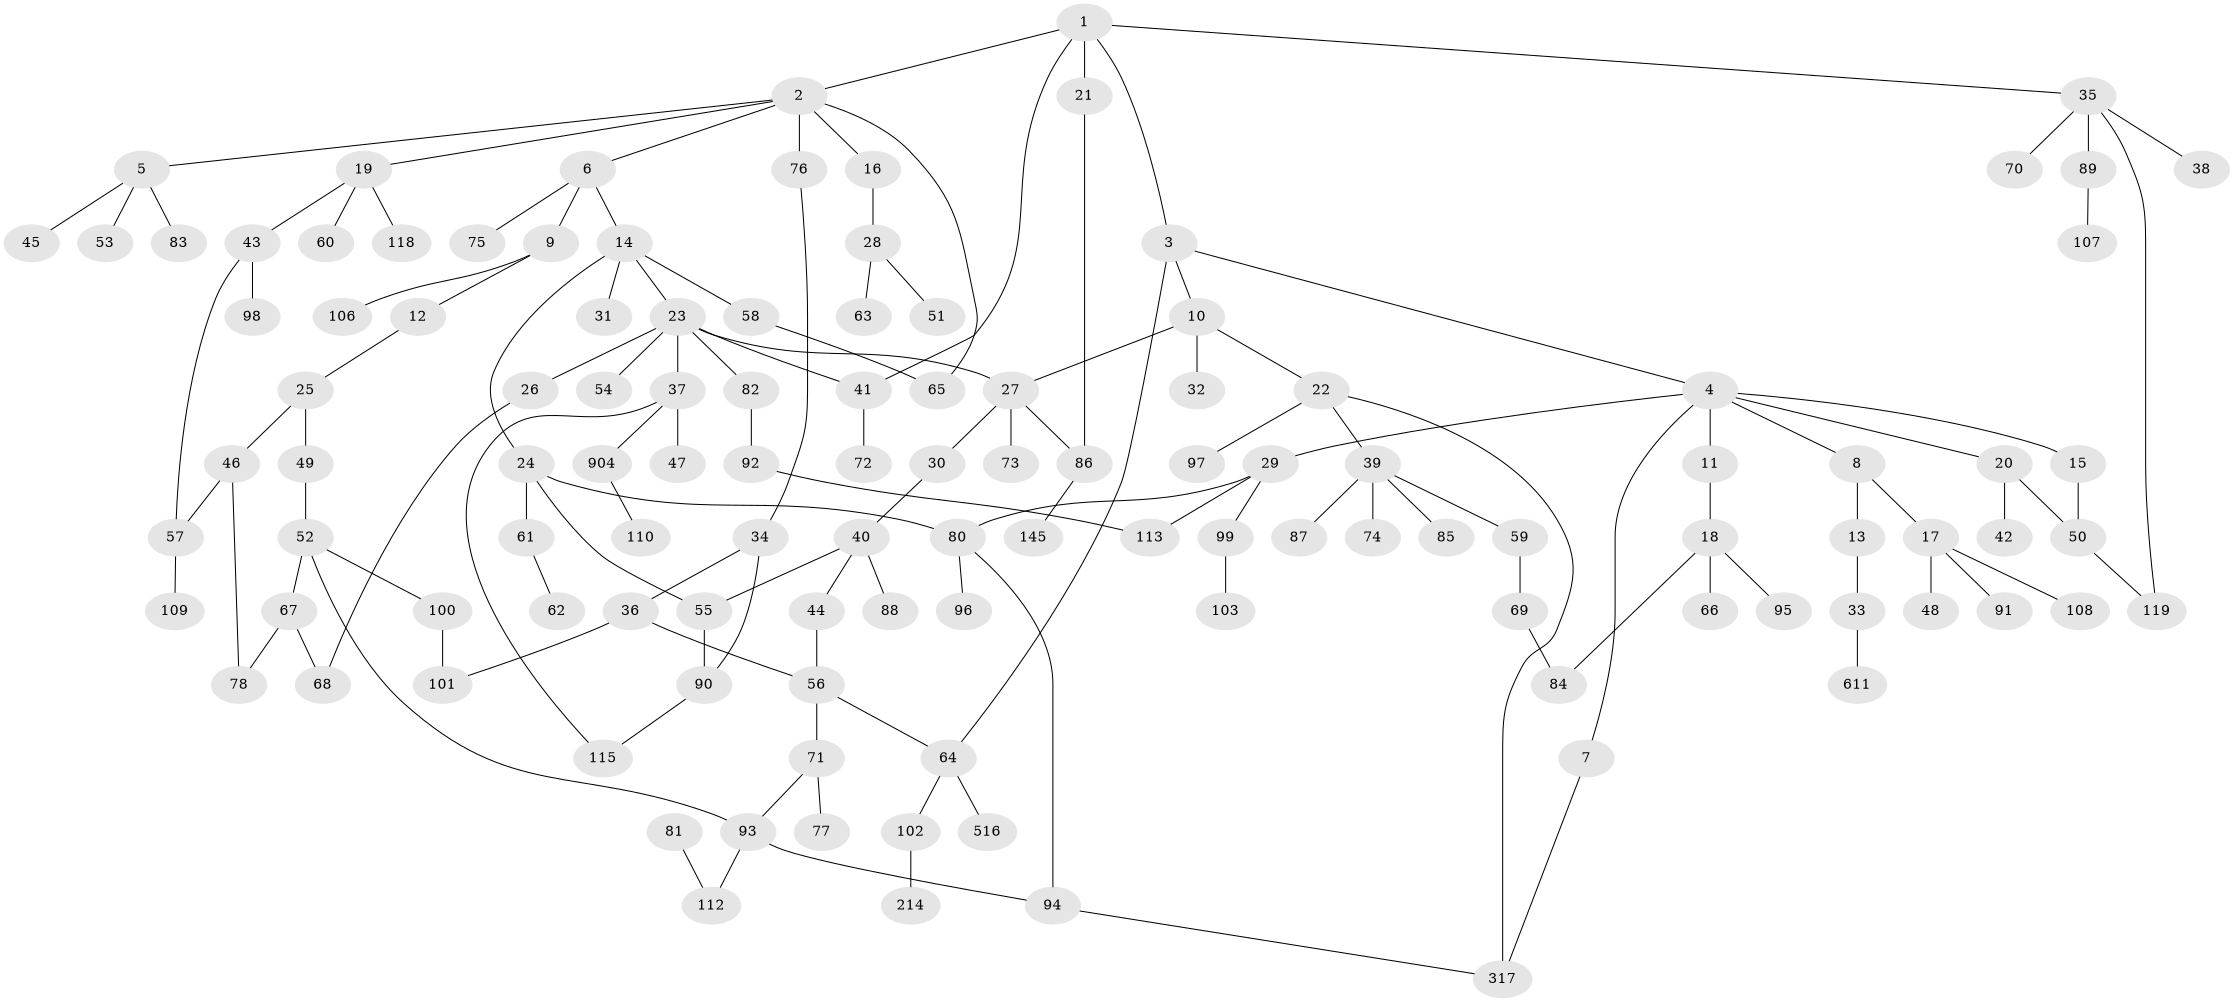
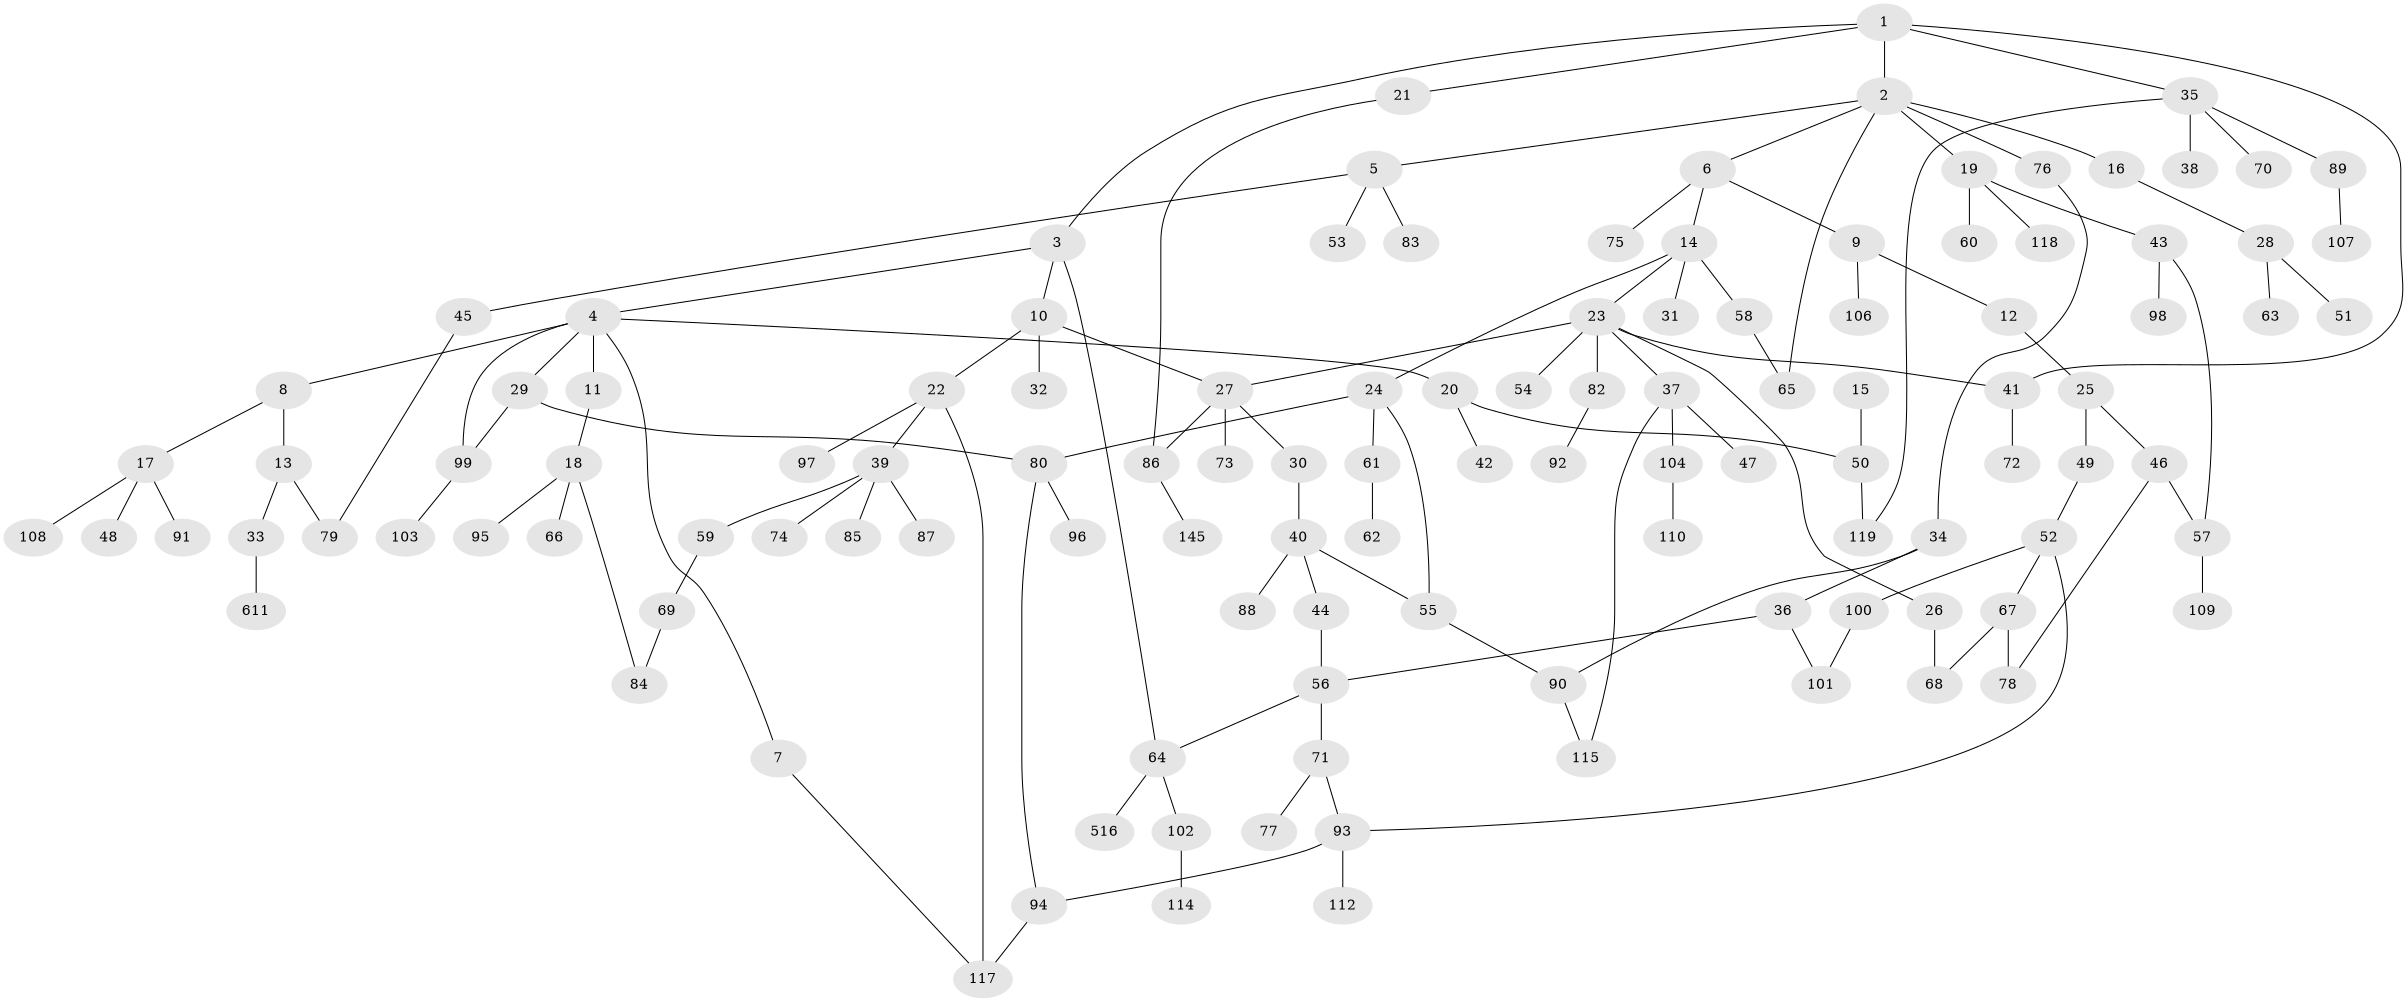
(1899, 413) -> (490, 364)
(602, 464) -> (1673, 464)
none -> (330, 538)
(1150, 538) -> none
(675, 832) -> none
(911, 906) -> (1181, 906)
(1503, 979) -> (983, 979)
